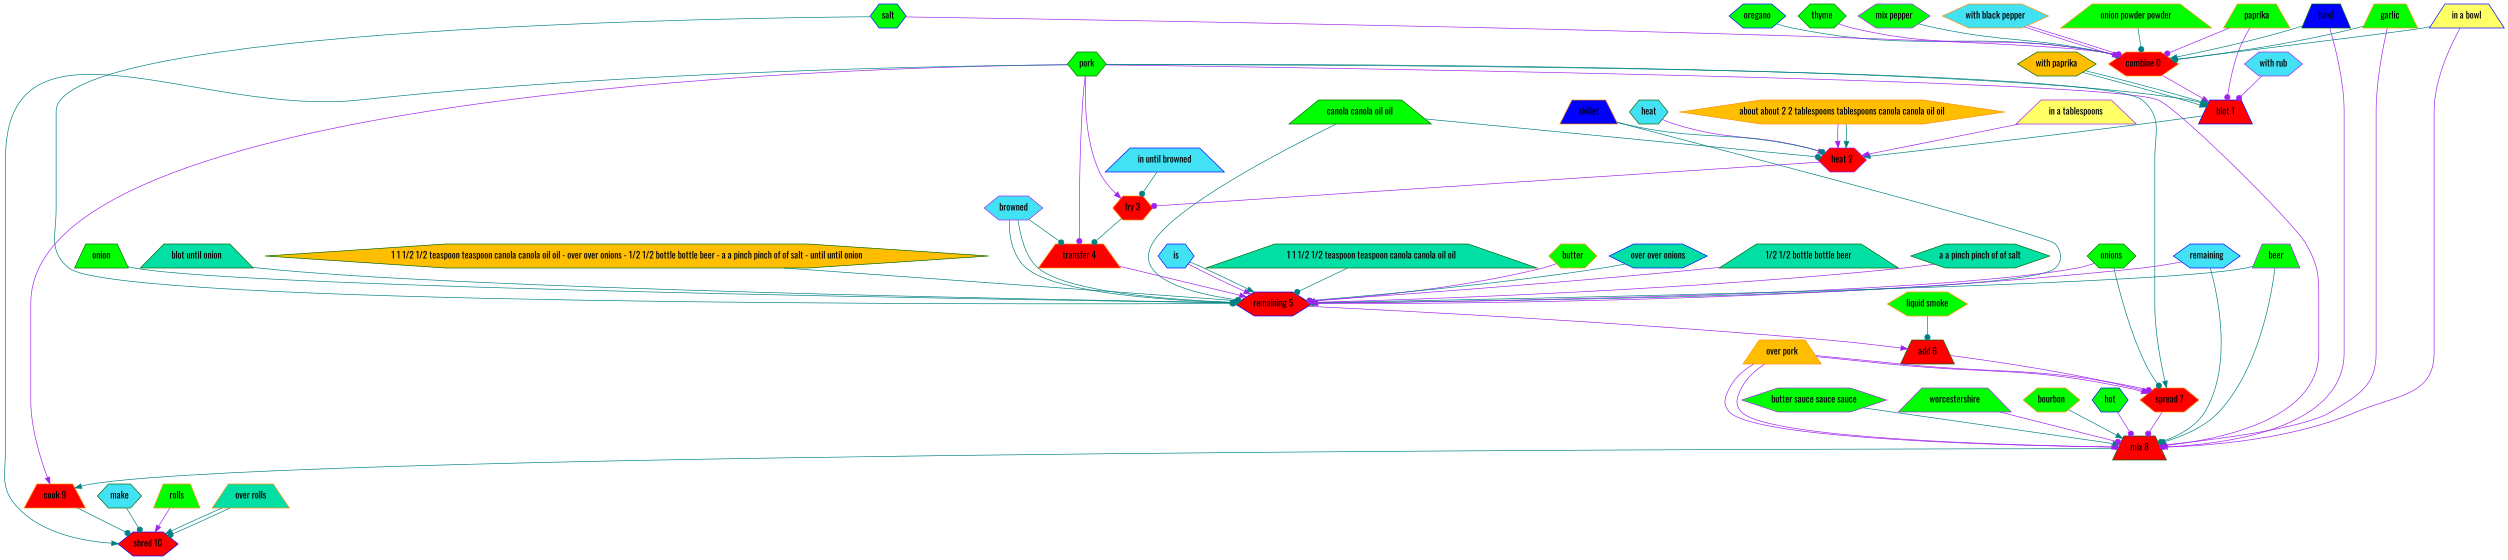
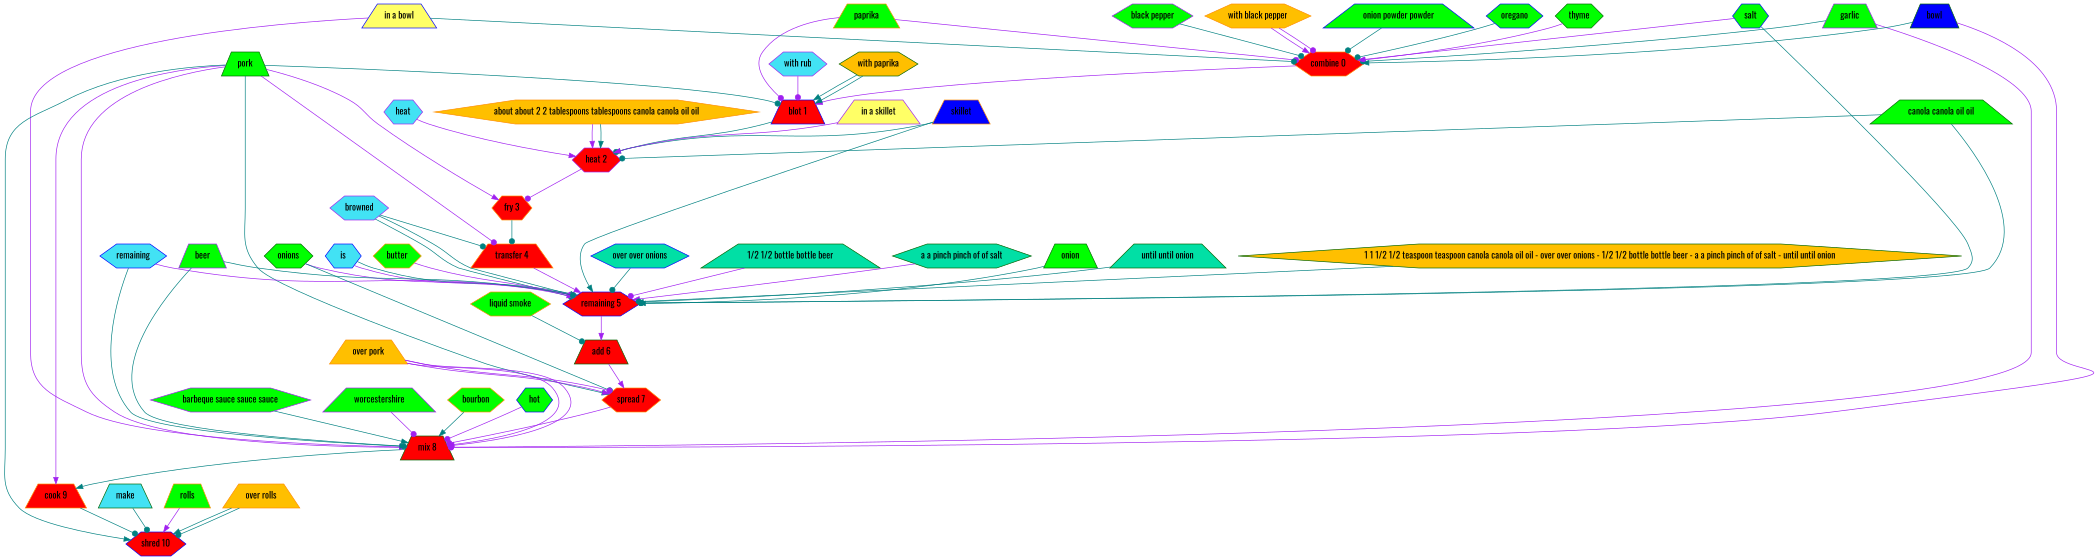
(1894, 16) -> (1153, 16)
(1995, 16) -> (1258, 16)
(2136, 16) -> (1399, 16)
(2390, 16) -> (1850, 16)
(1087, 64) -> (245, 64)
(1649, 112) -> (403, 112)
(2076, 112) -> (879, 112)
(1165, 160) -> none
(197, 256) -> (1168, 256)
(1371, 256) -> none
(1814, 400) -> (231, 400)
(119, 496) -> (125, 496)
(251, 496) -> (261, 496)
